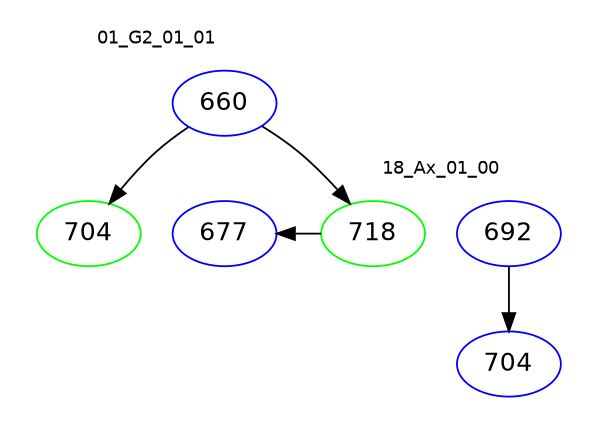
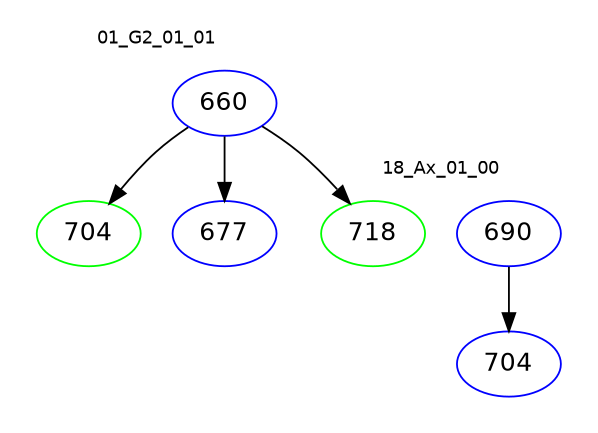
(308, 234) -> (225, 160)
(509, 234) -> (509, 234)
